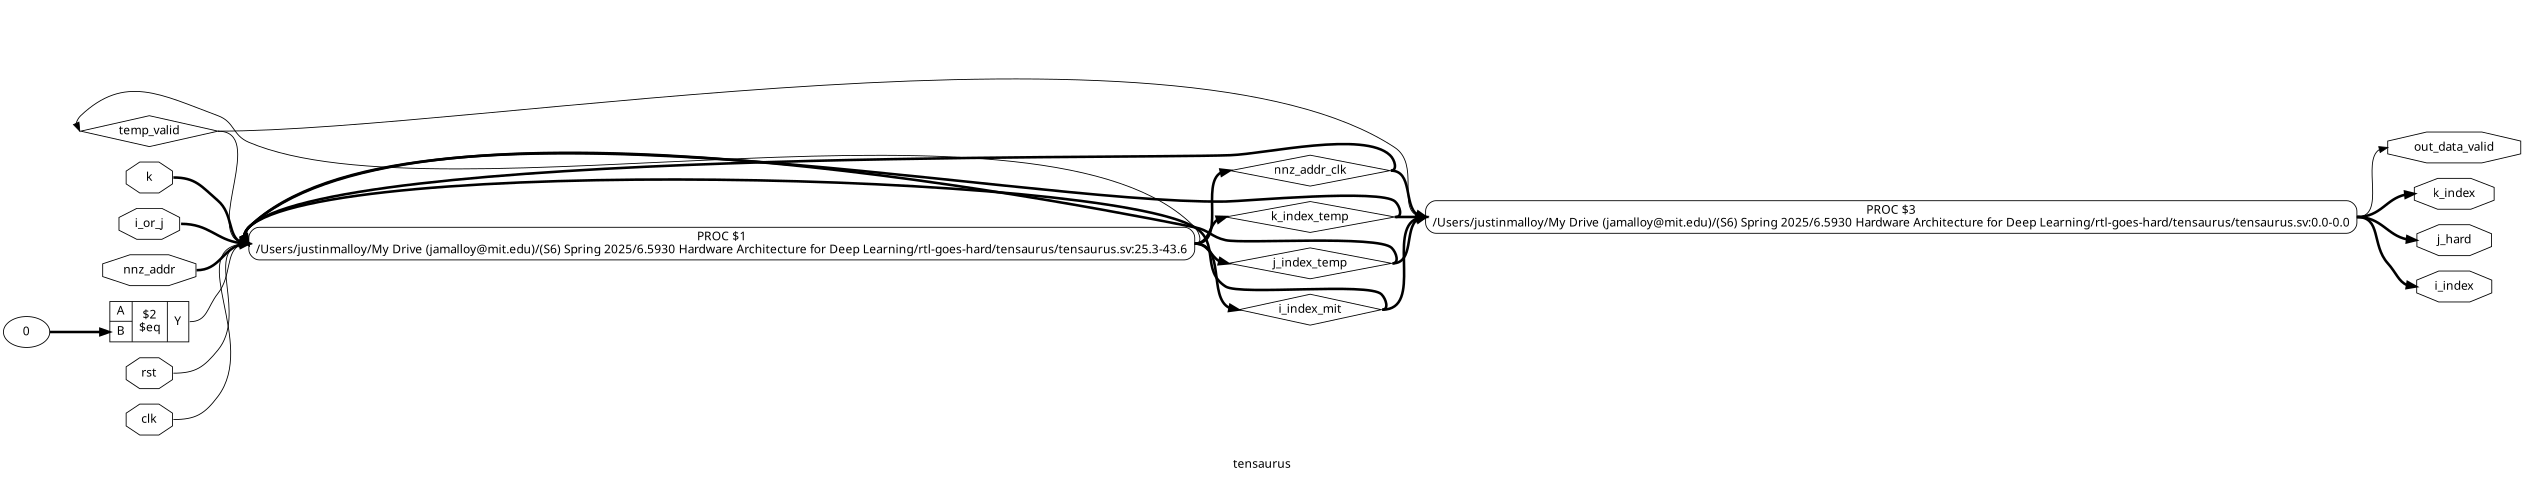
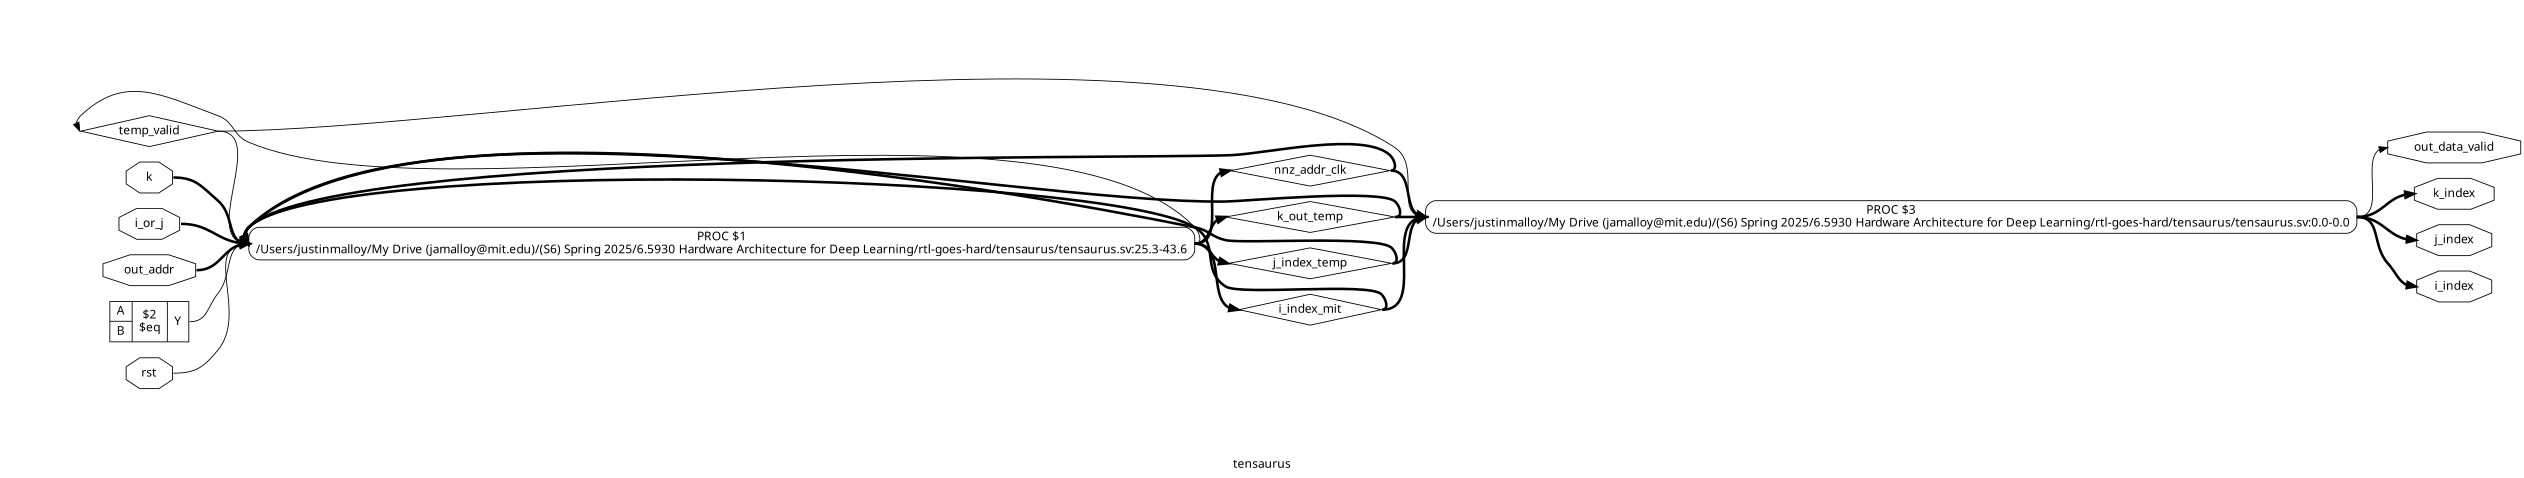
(1310, 217) -> (1310, 217)
(2454, 240) -> (2454, 240)
(149, 270) -> (149, 270)
(27, 332) -> none
(149, 420) -> none
